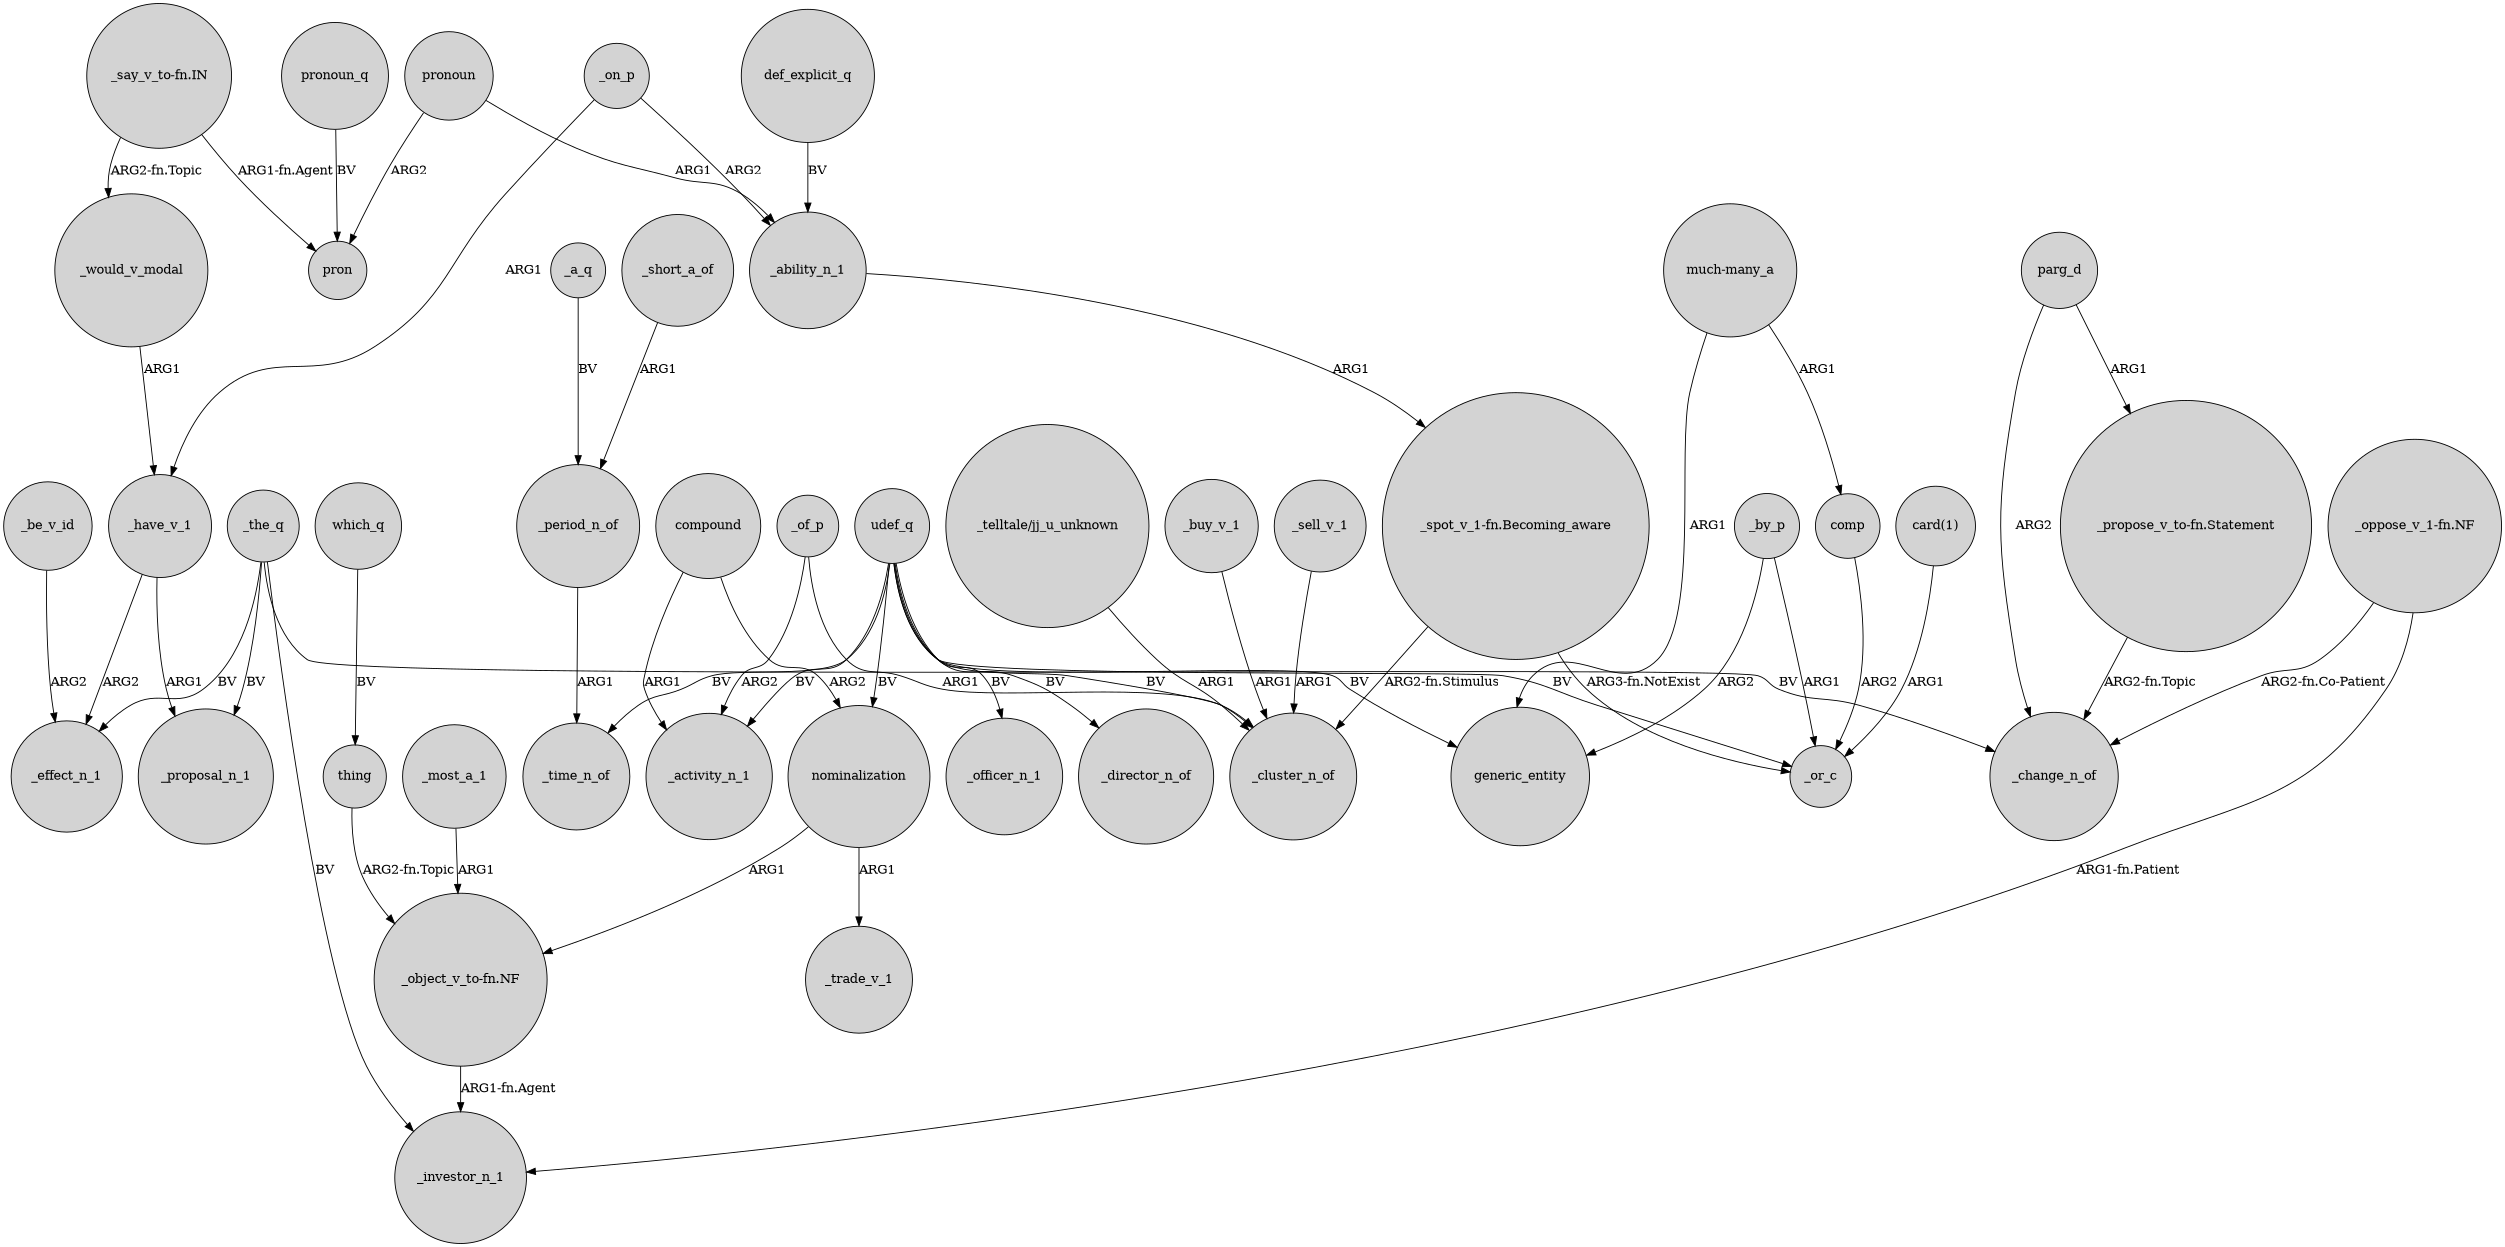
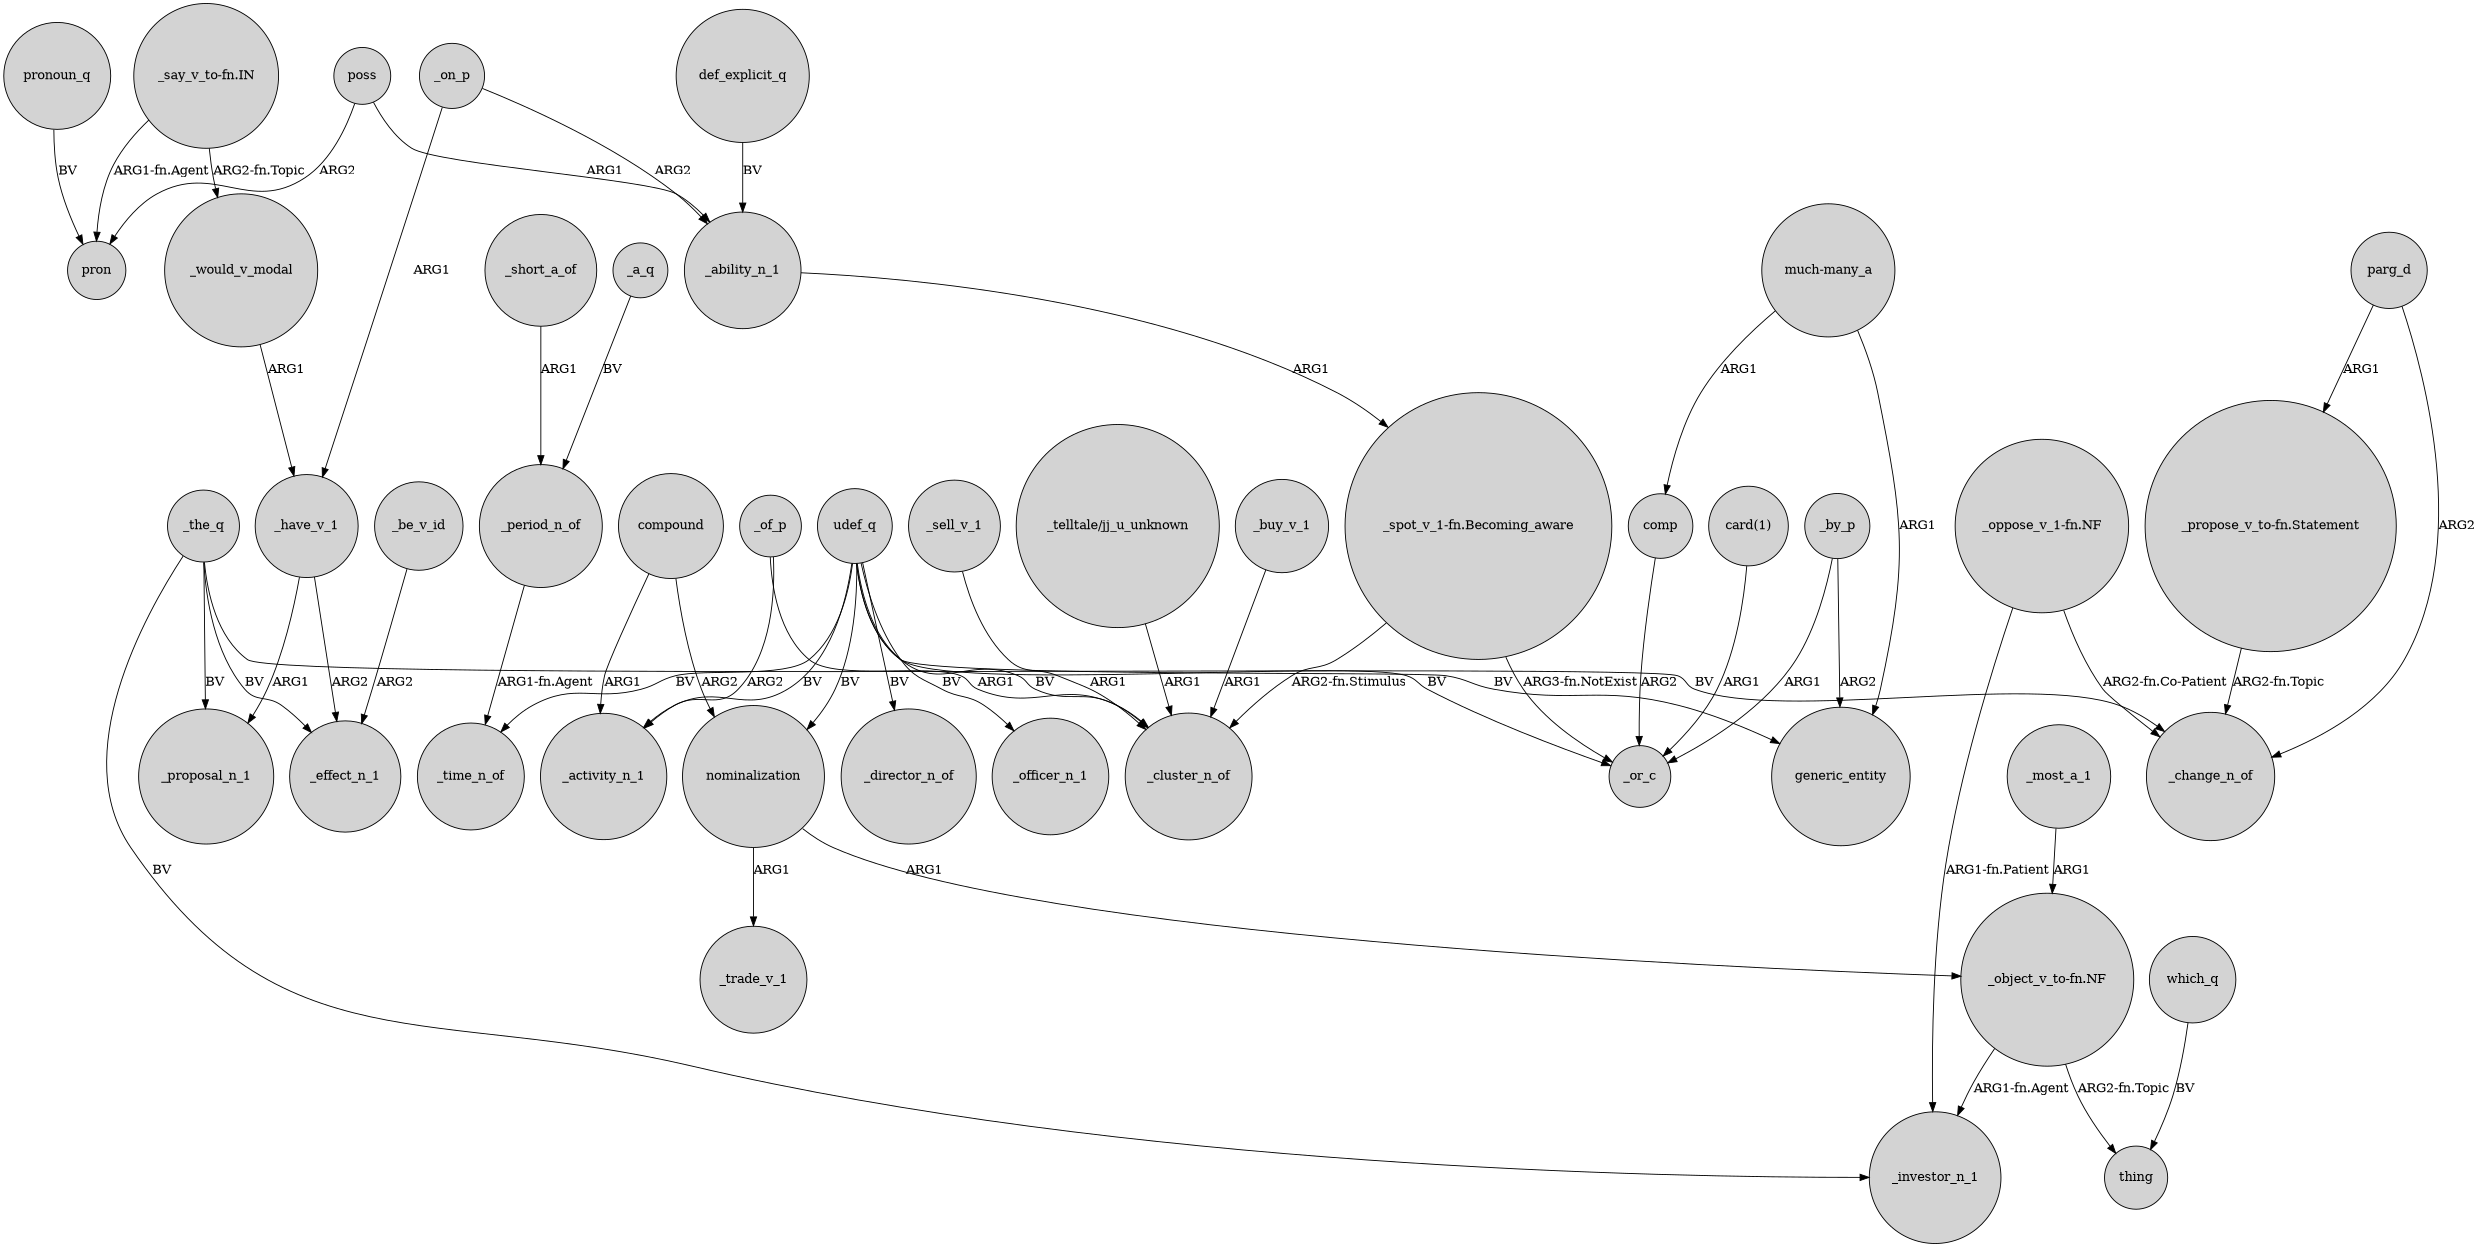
(449, 76) -> (362, 76)
(596, 682) -> (545, 682)
(359, 866) -> (2084, 1107)
